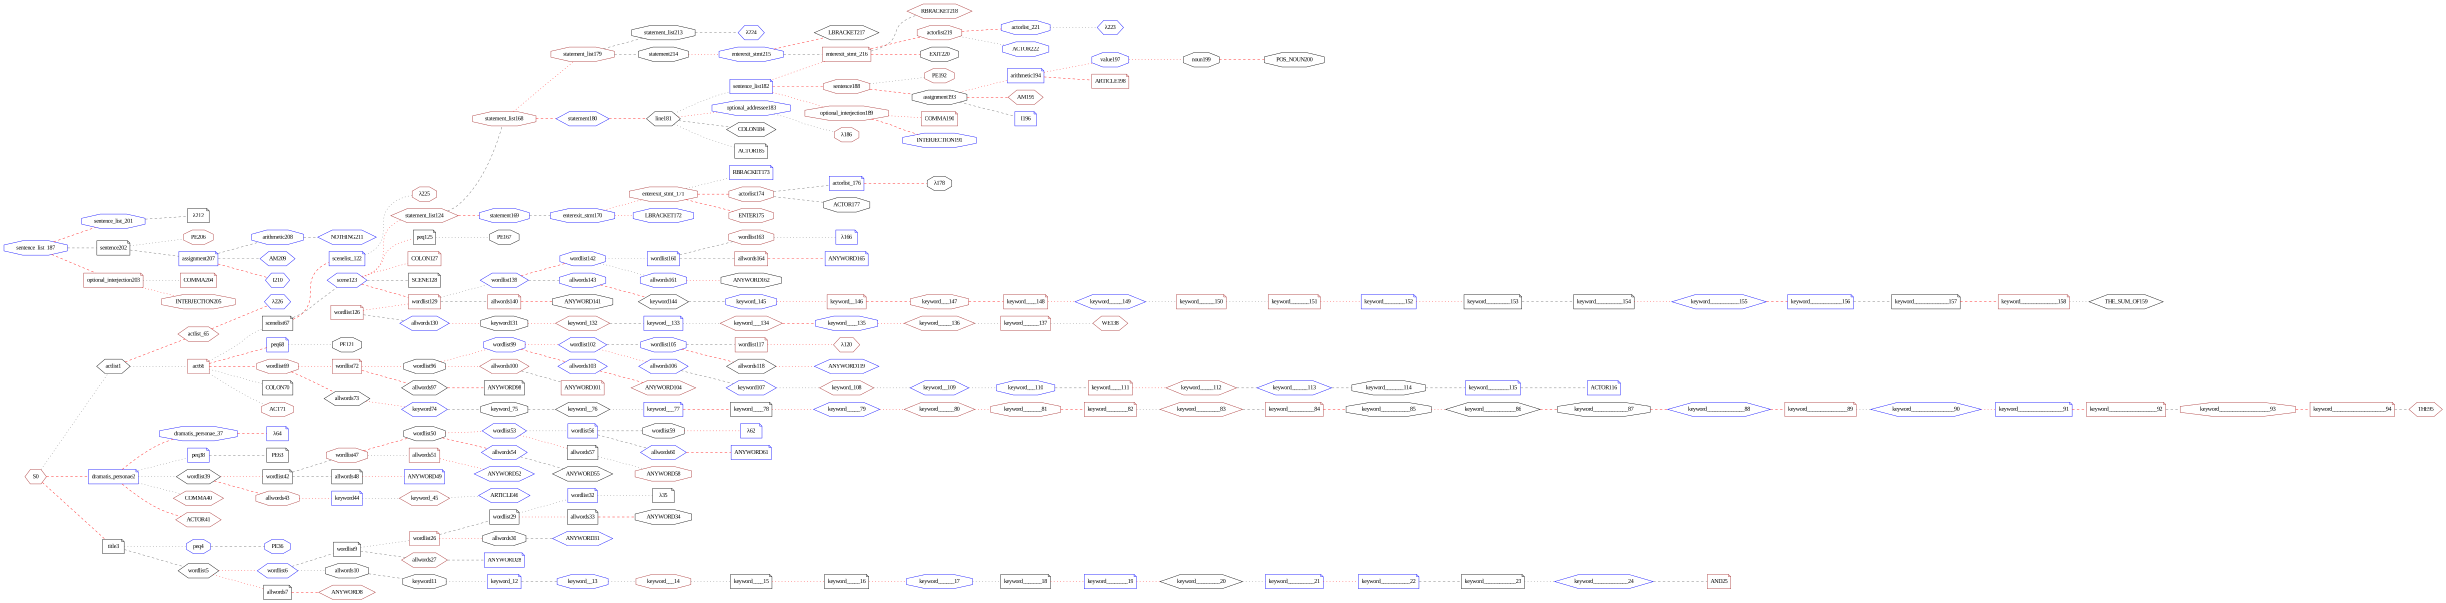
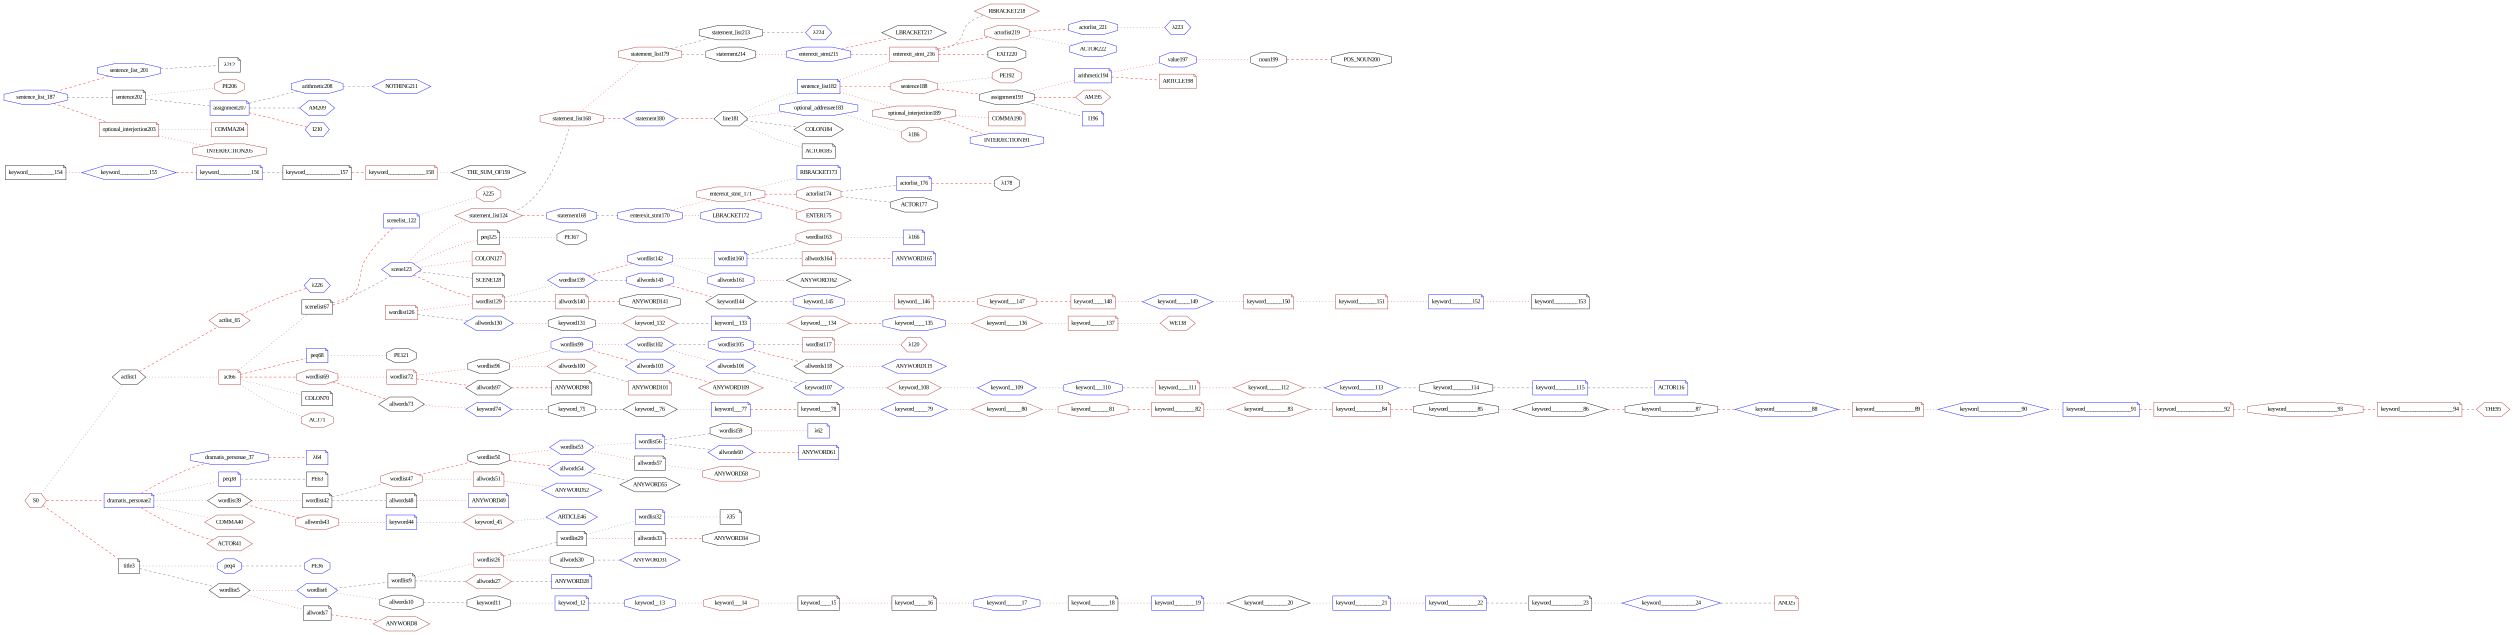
(751, 280) -> (819, 280)
(1548, 302) -> none
(663, 388) -> (731, 388)
